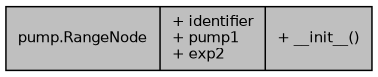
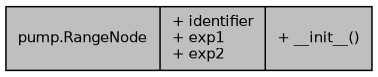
(206, 38) -> (199, 38)
